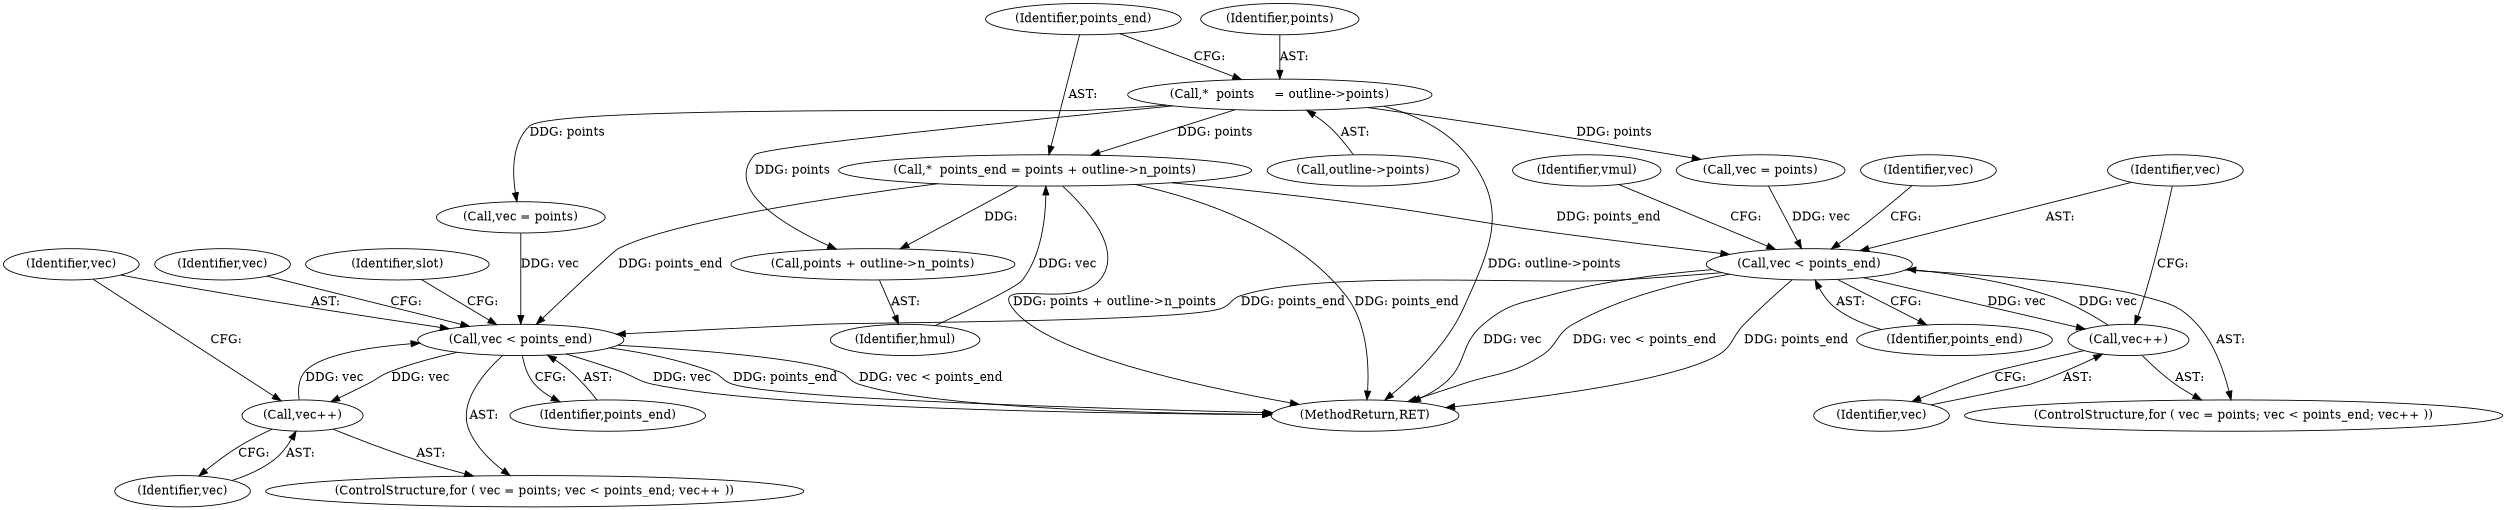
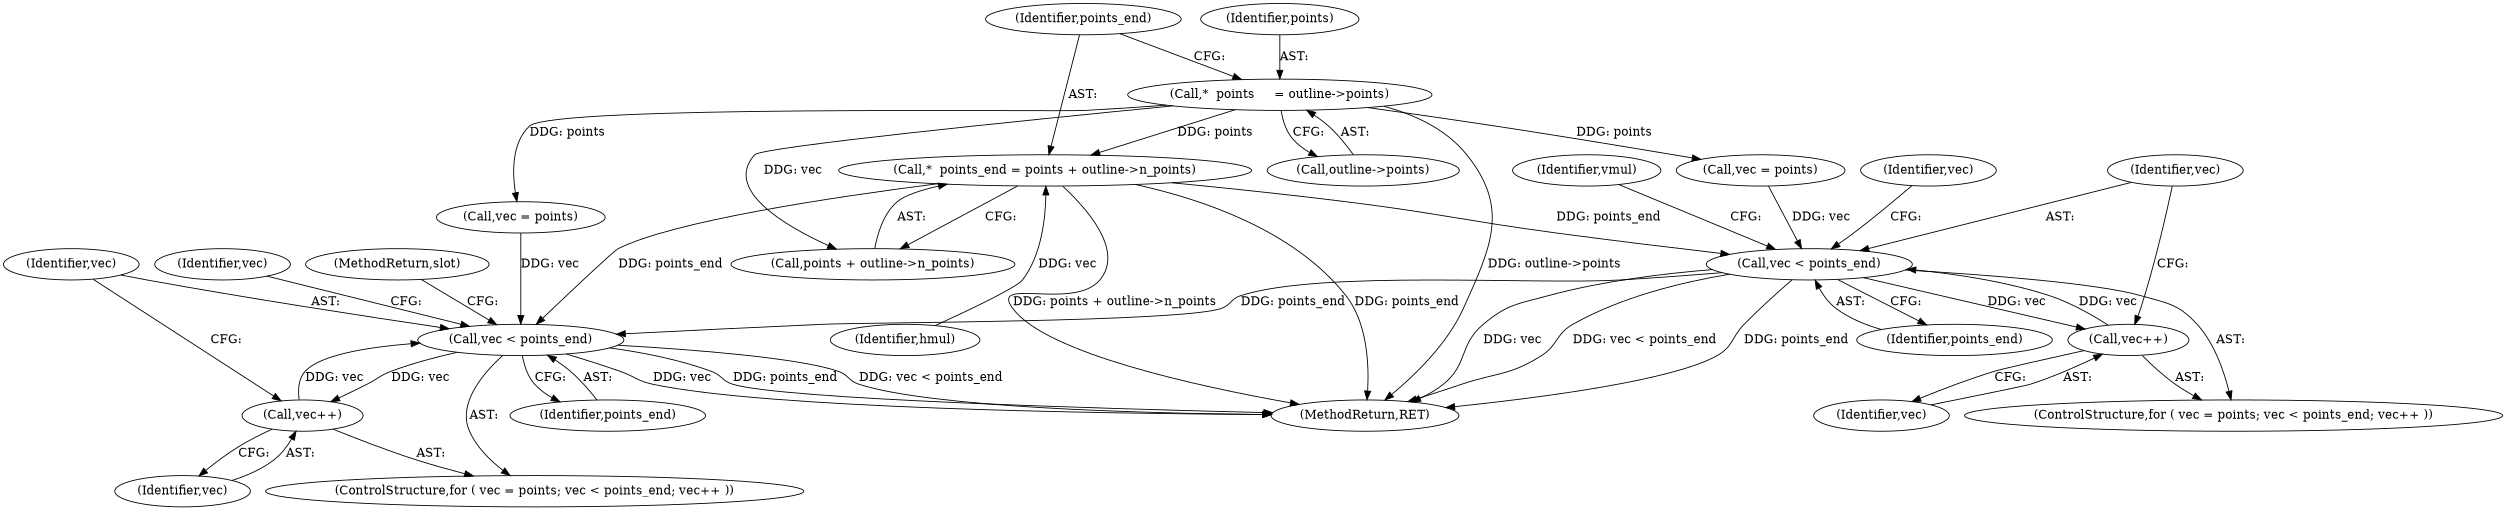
none -> (1290, 135)
(793, 170) -> (793, 170)
(1003, 217) -> (1003, 217)
(397, 264) -> (397, 264)
(887, 298) -> (894, 205)
